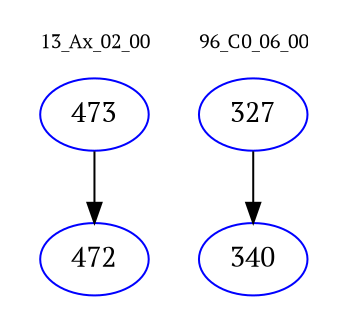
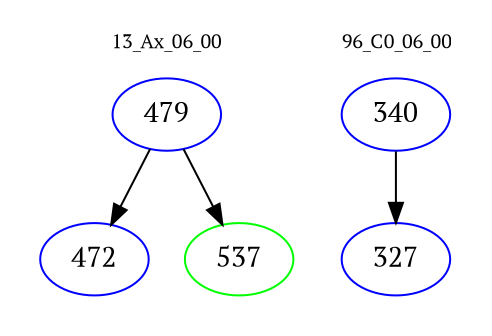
(95, 43) -> (167, 43)
(94, 115) -> (167, 115)
(253, 177) -> (396, 177)
none -> (239, 259)
